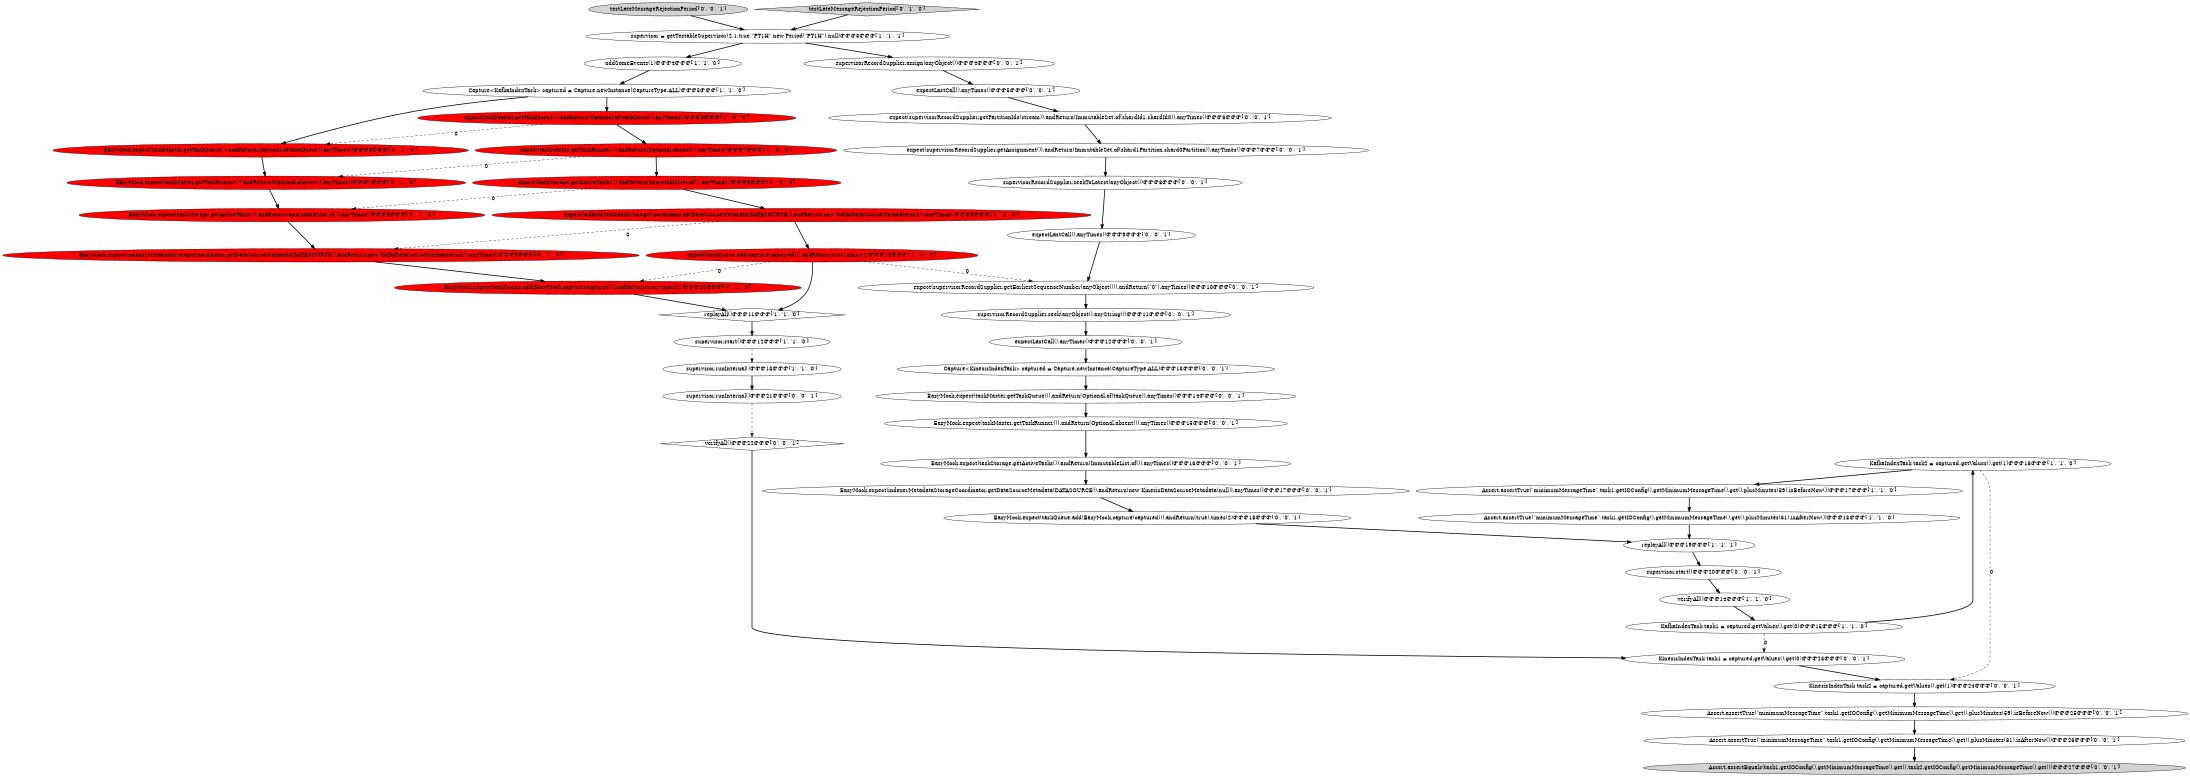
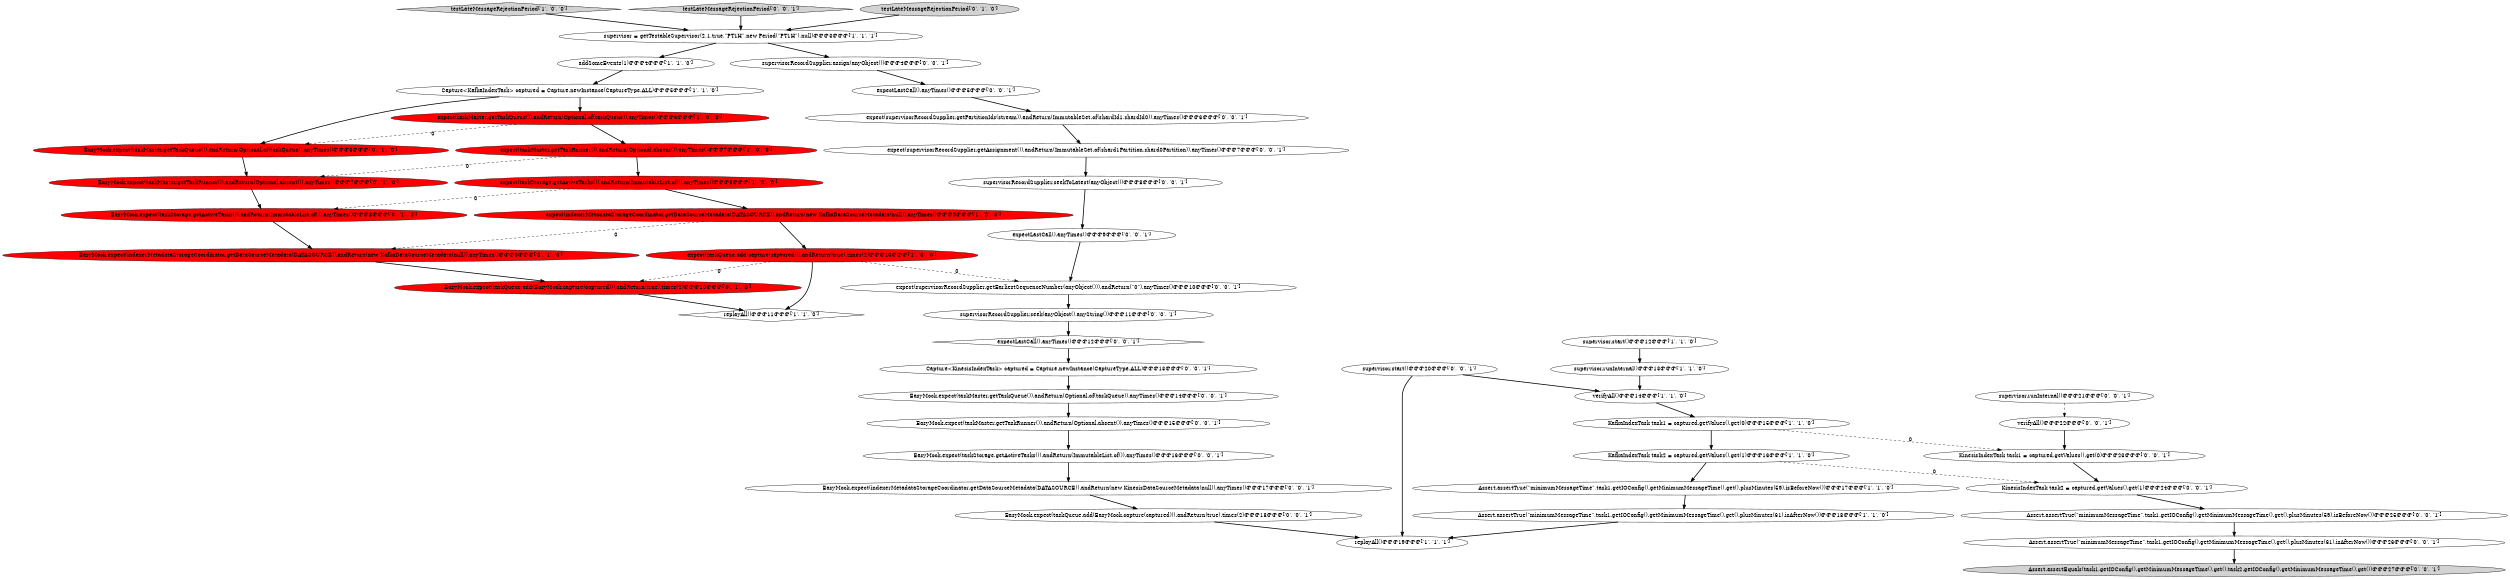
none -> (509, 9)
(668, 9) -> (741, 9)
(867, 9) -> (940, 9)
(752, 327) -> none
(1086, 342) -> (1068, 342)
(752, 354) -> (1640, 354)
(752, 381) -> (1640, 381)
(752, 444) -> (2064, 424)
(1695, 557) -> (1402, 453)
